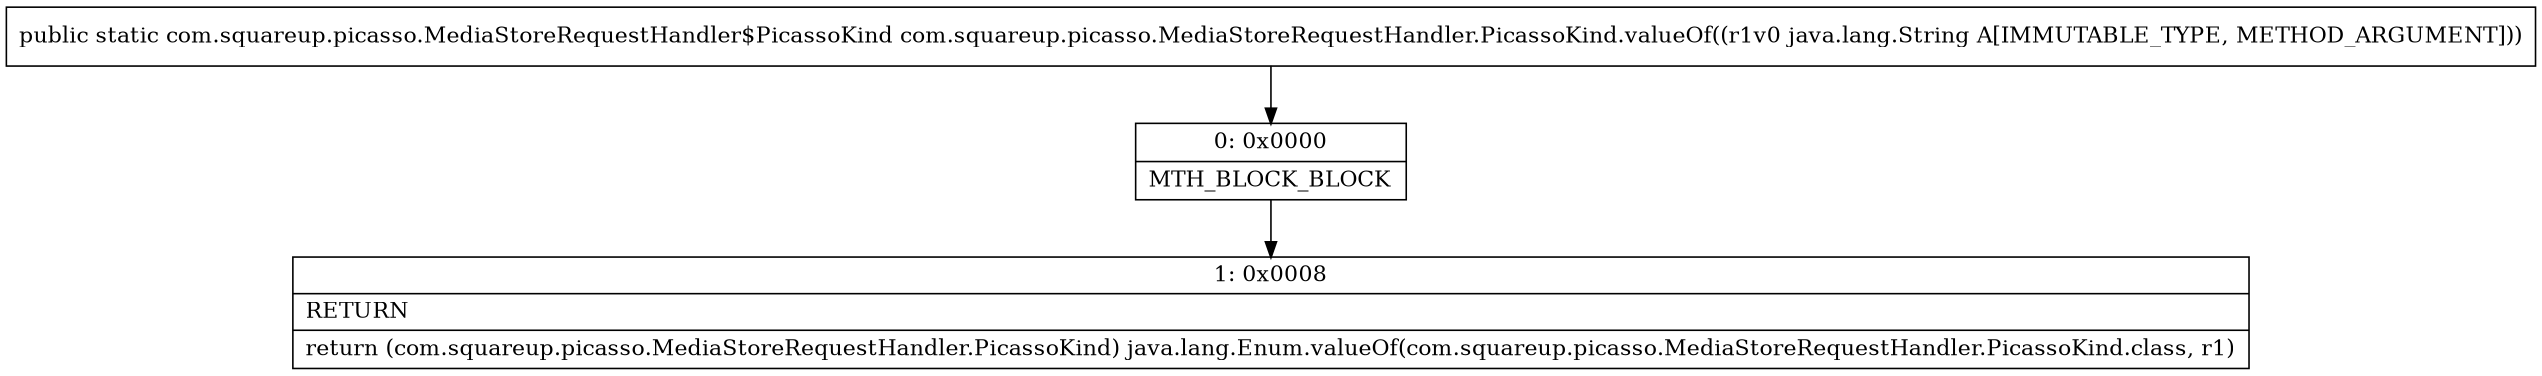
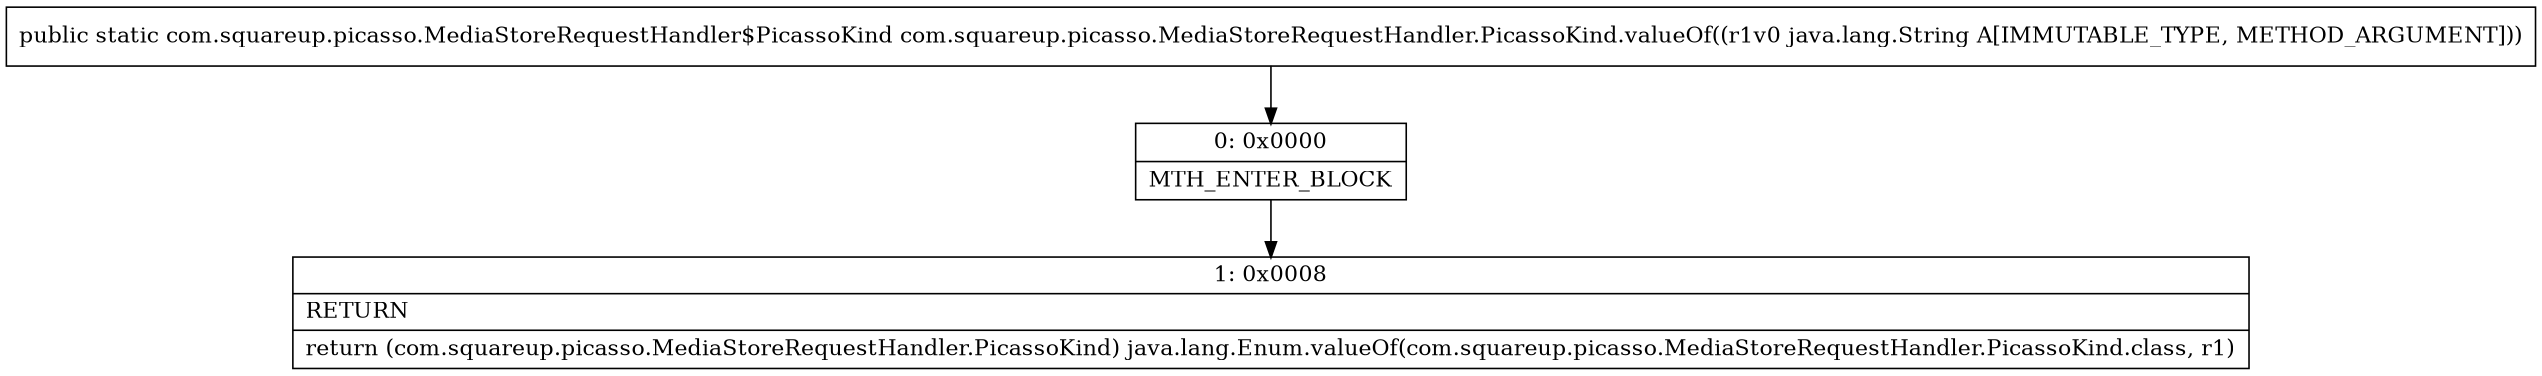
(1270, 180) -> (1271, 180)
